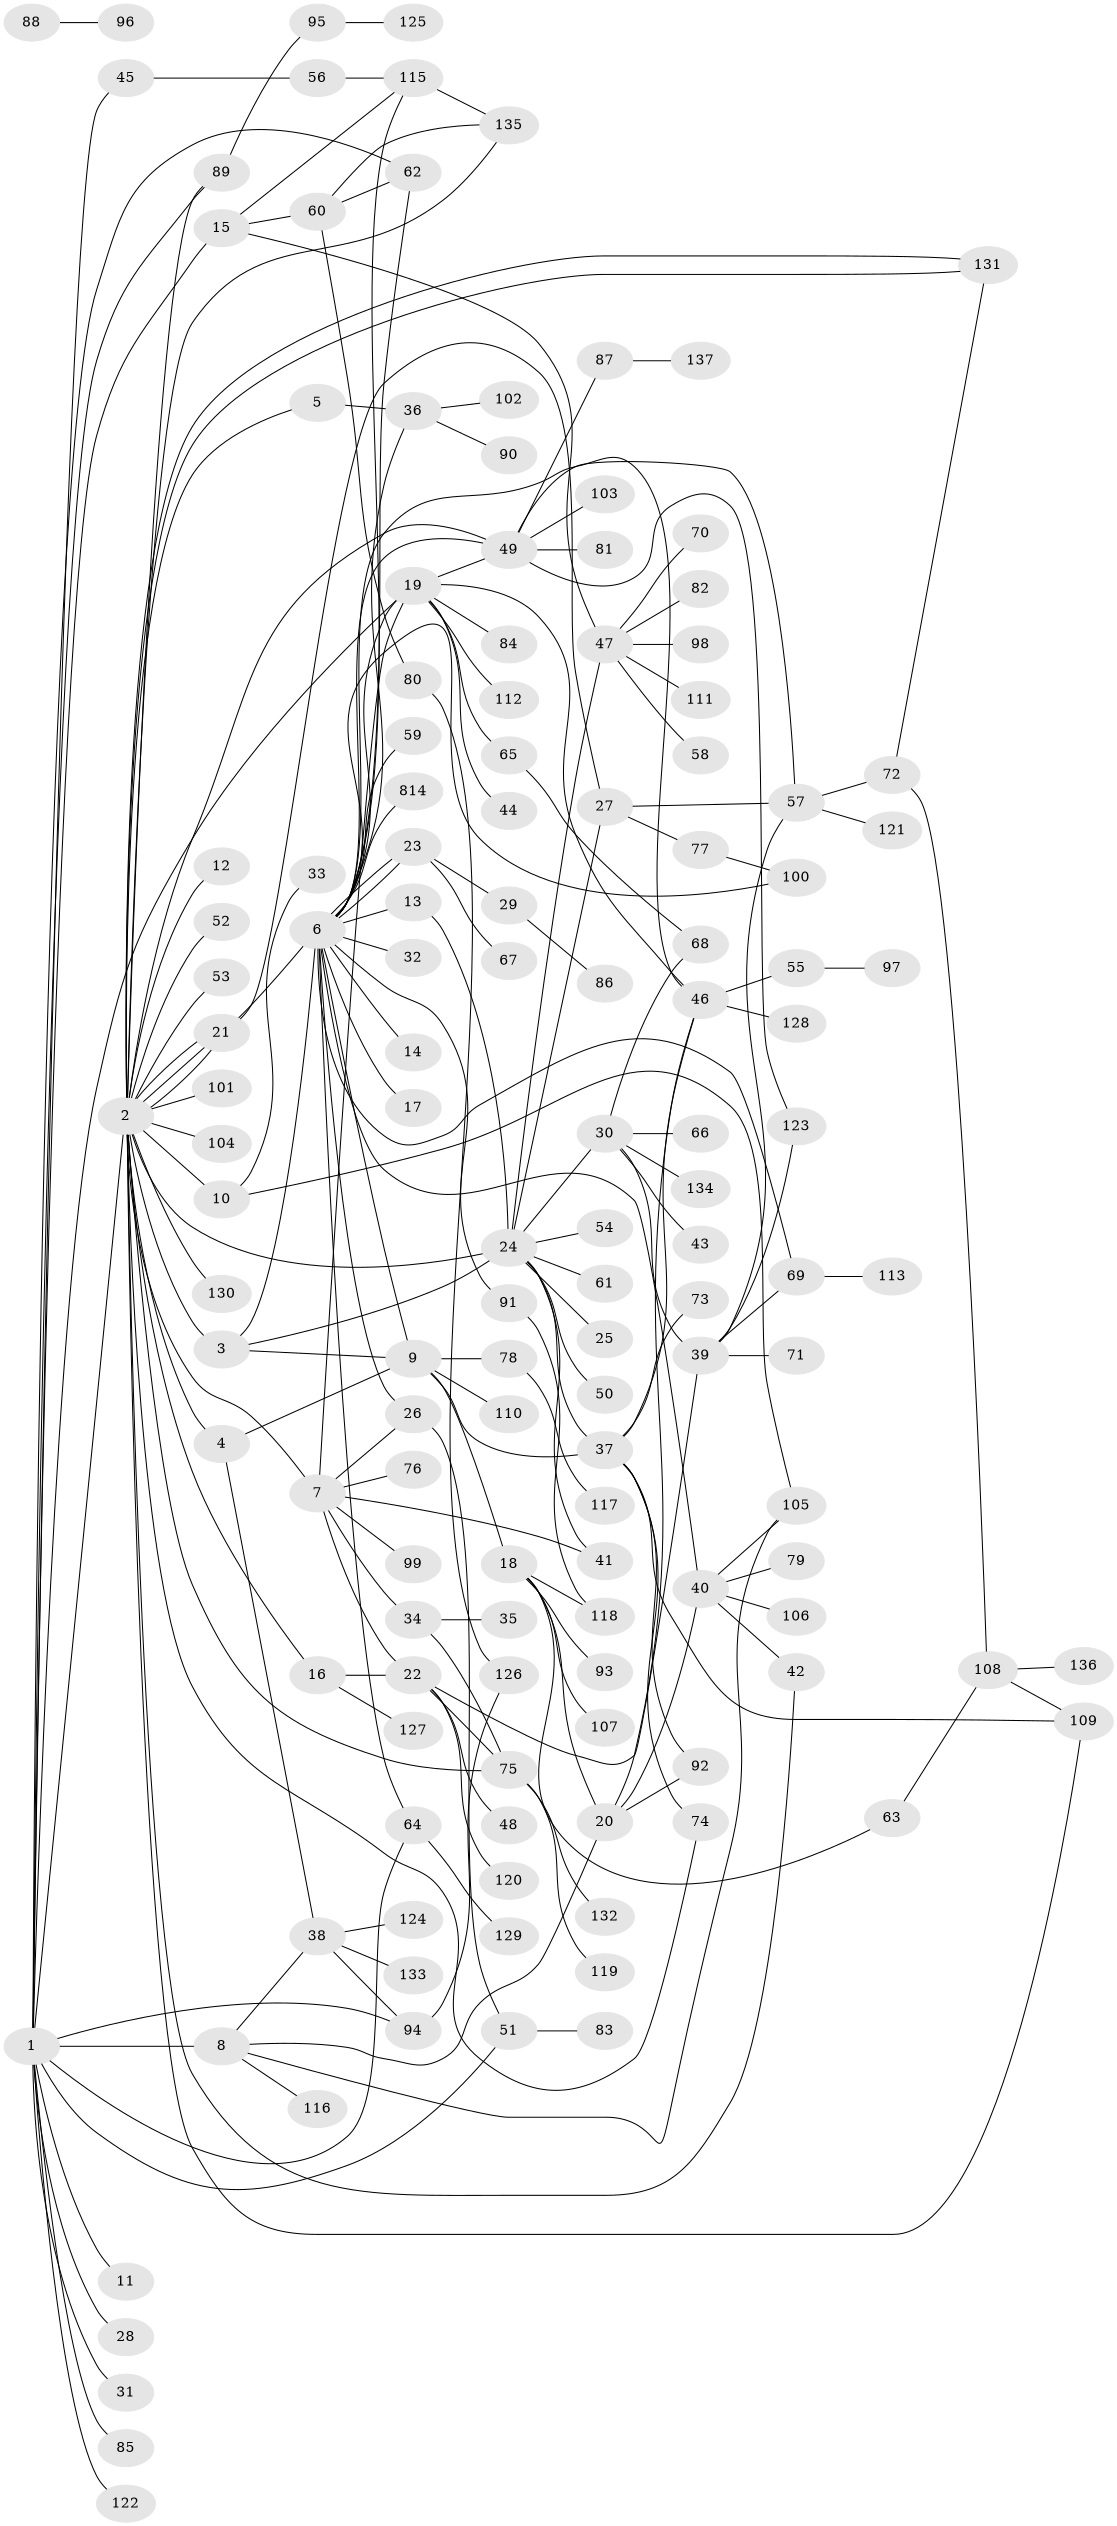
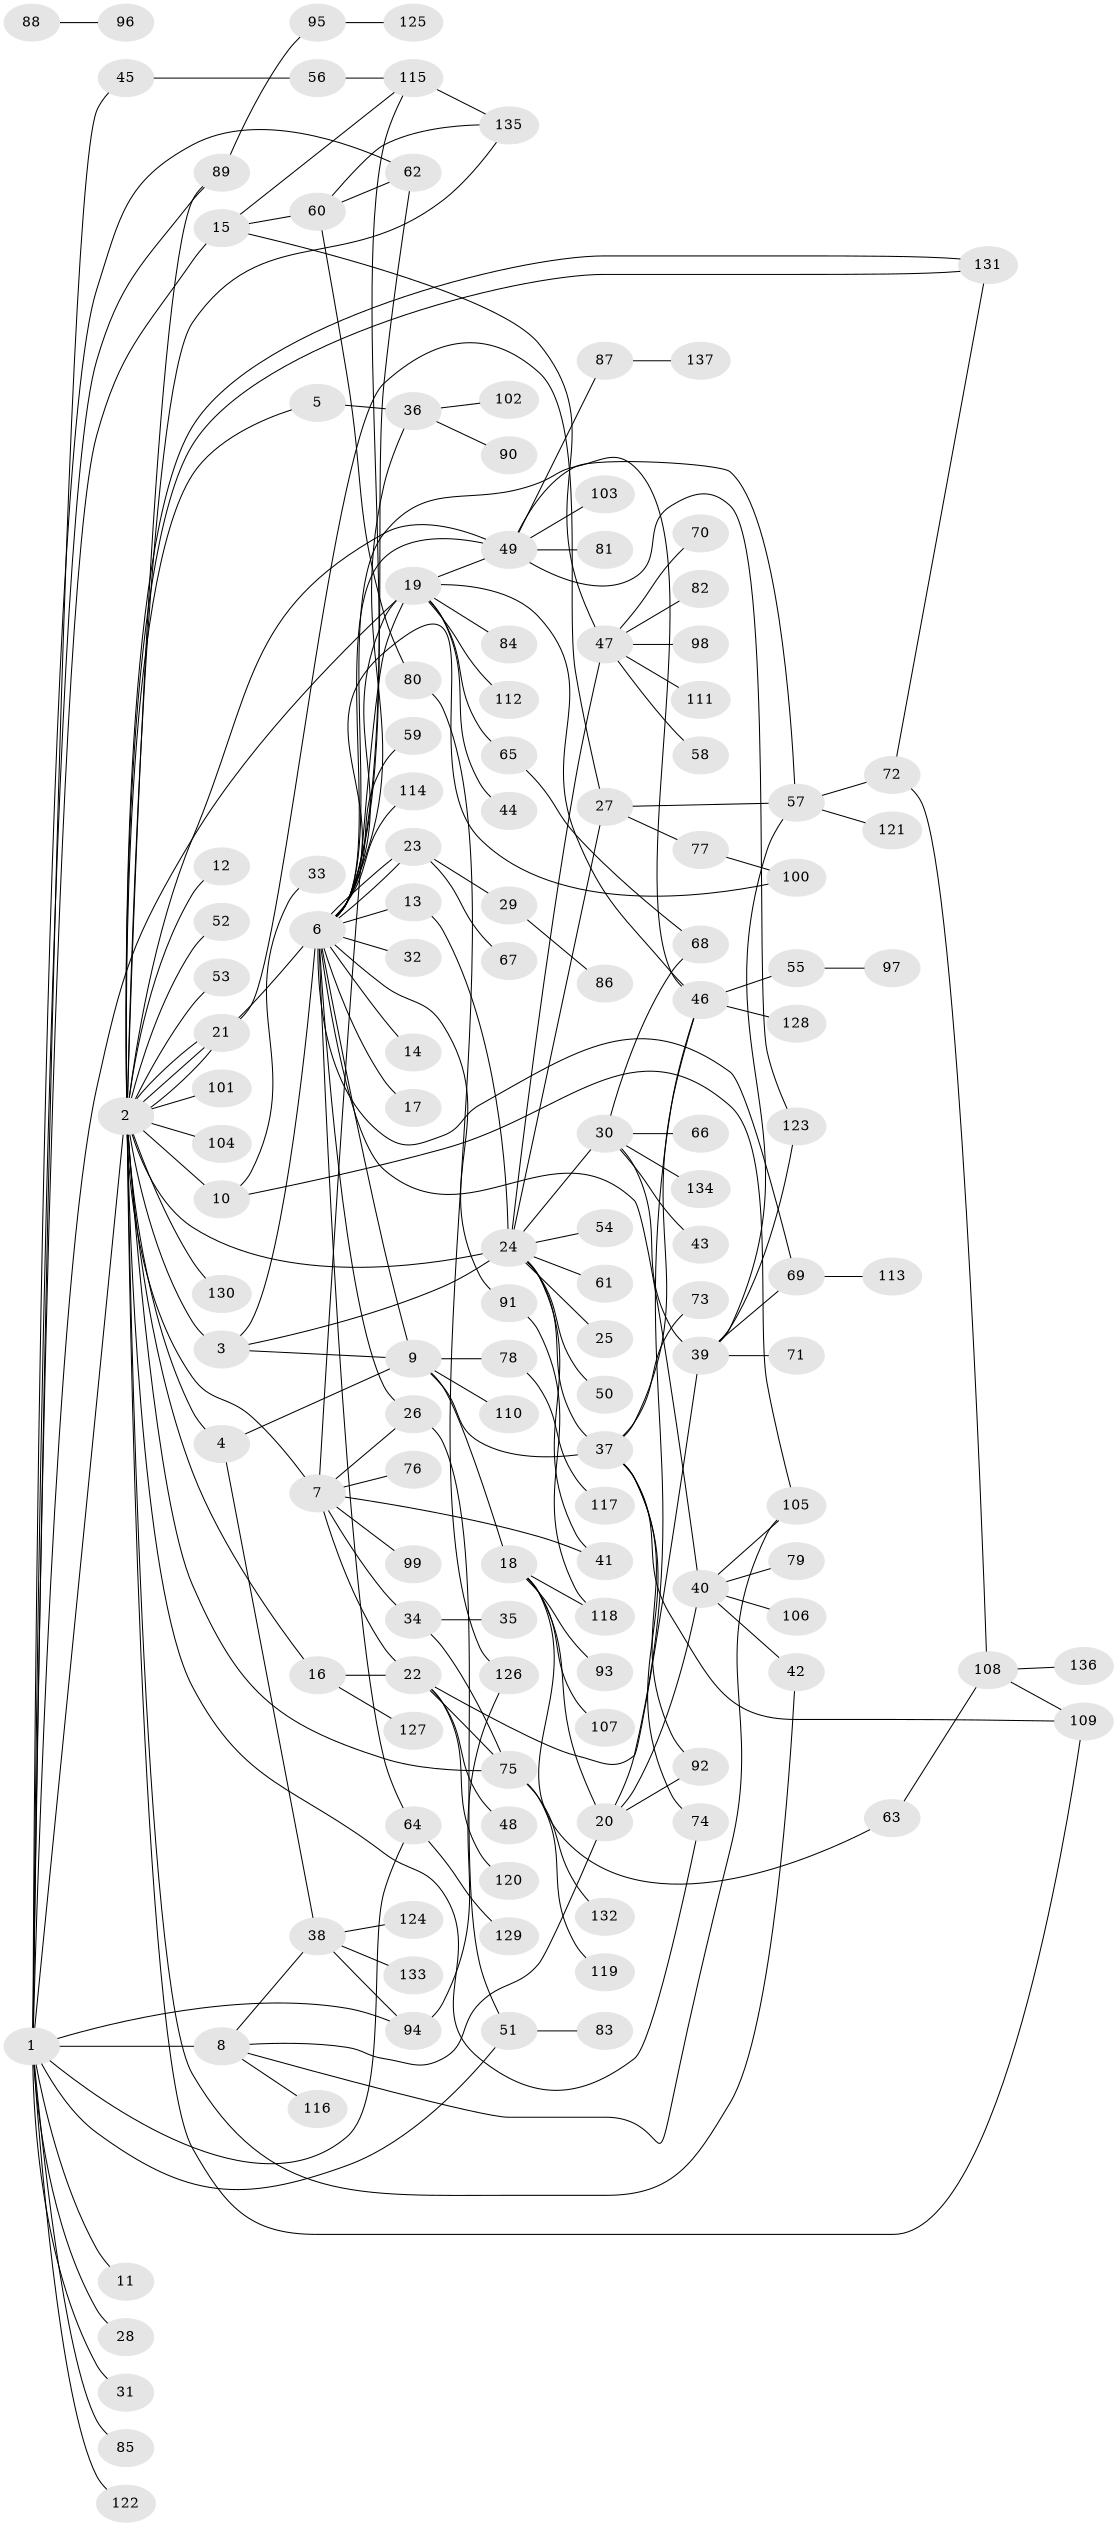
(413, 791) -> (413, 791)
